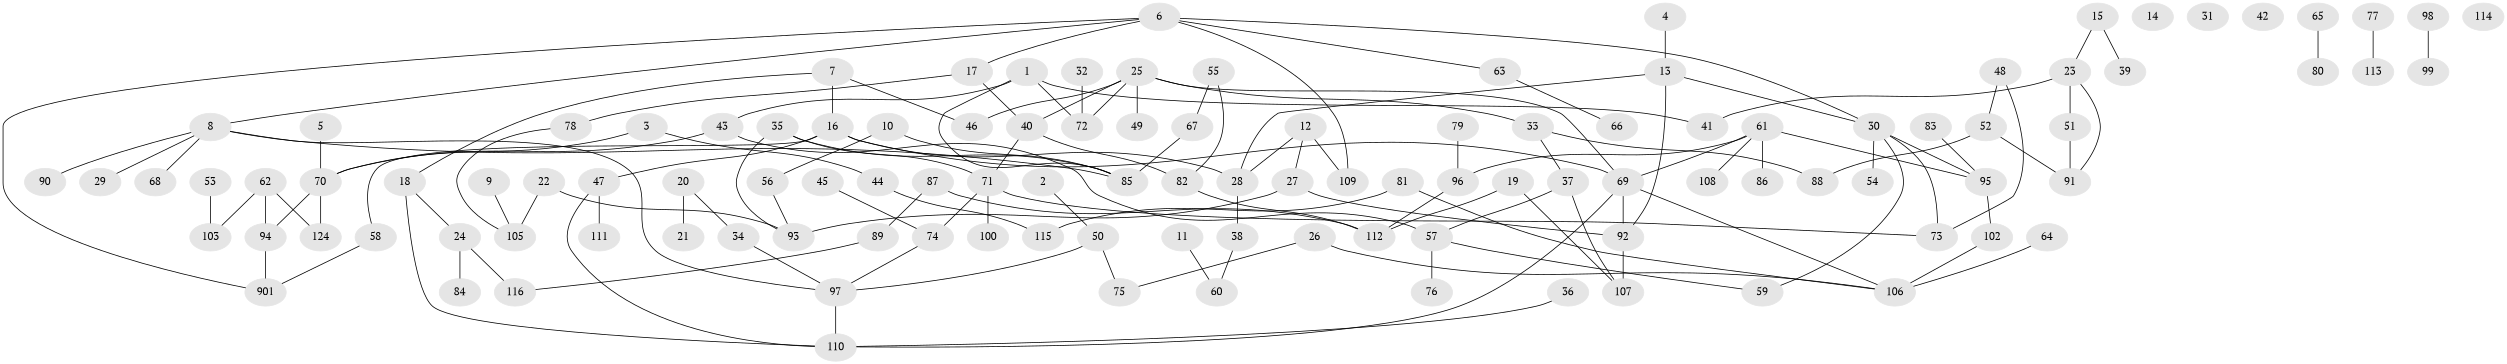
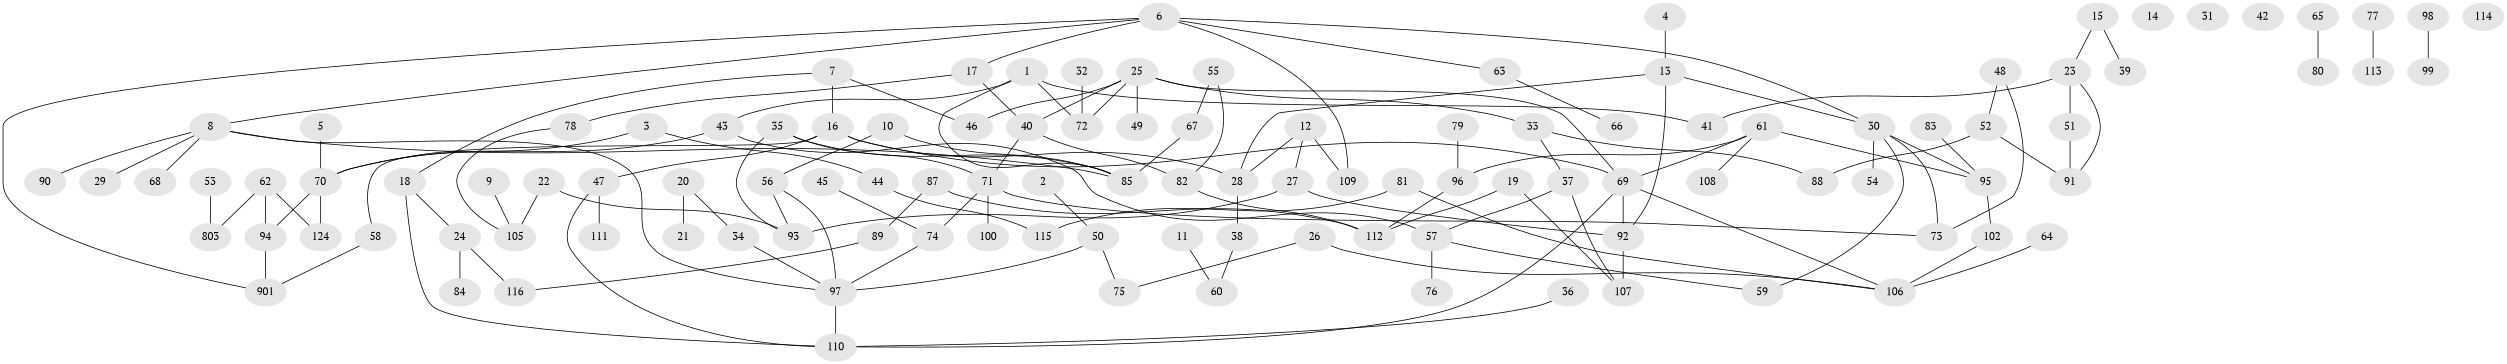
(1762, 182) -> none
none -> (822, 224)
(210, 237) -> (210, 237)
